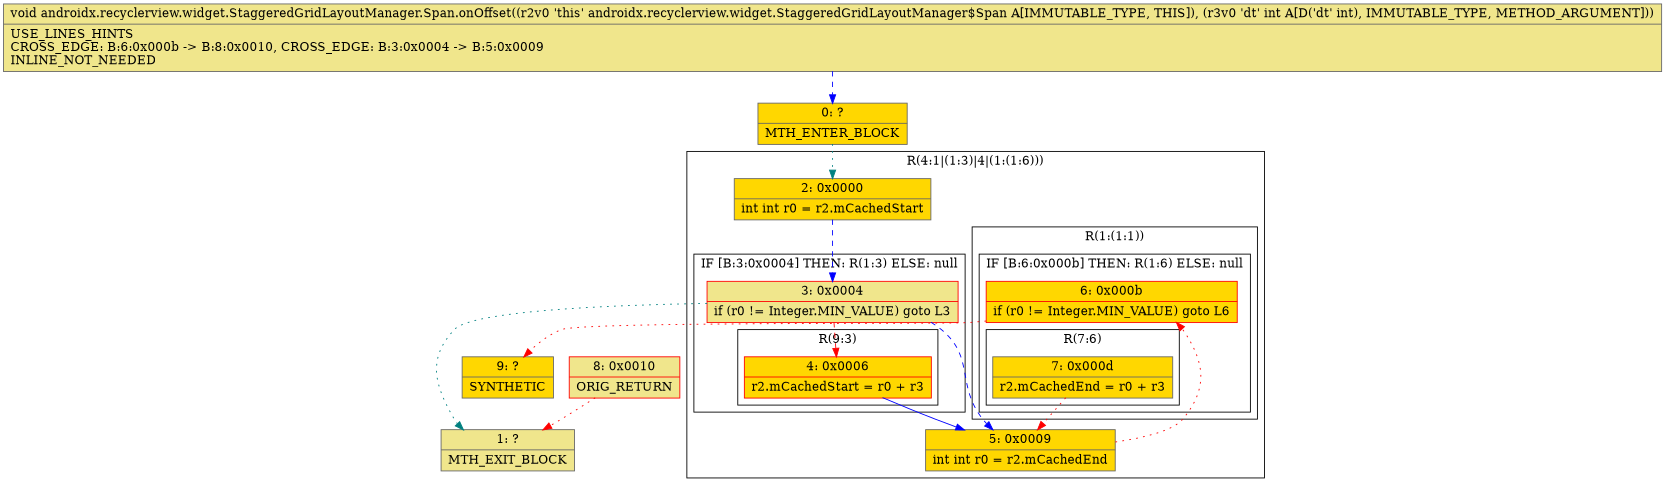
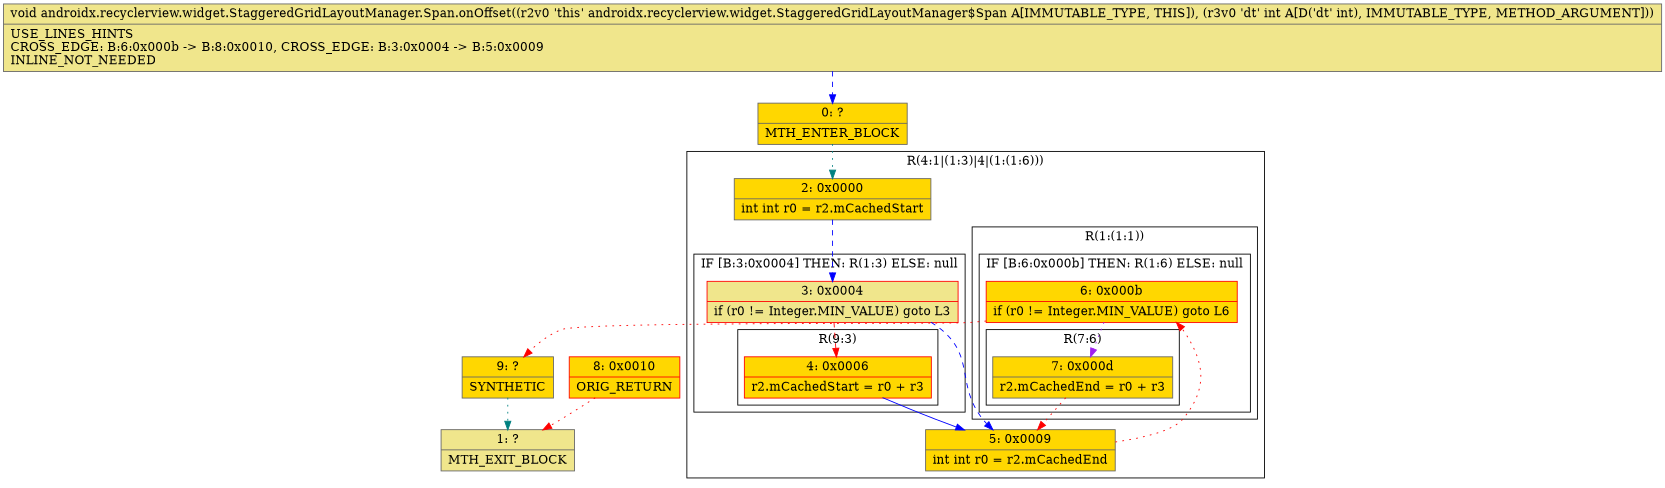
(528, 312) -> (508, 409)
none -> (1099, 336)
(625, 377) -> (625, 377)
